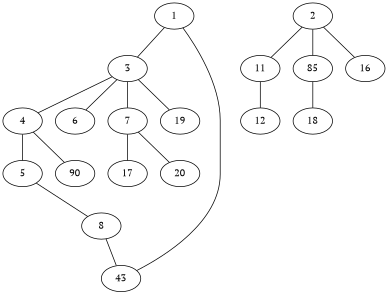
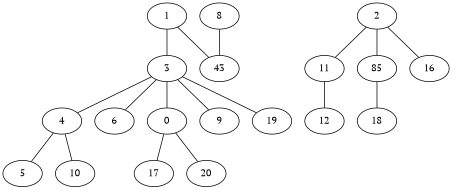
(128, 121) -> (167, 121)
none -> (219, 121)
(75, 174) -> (75, 174)
(62, 200) -> none
